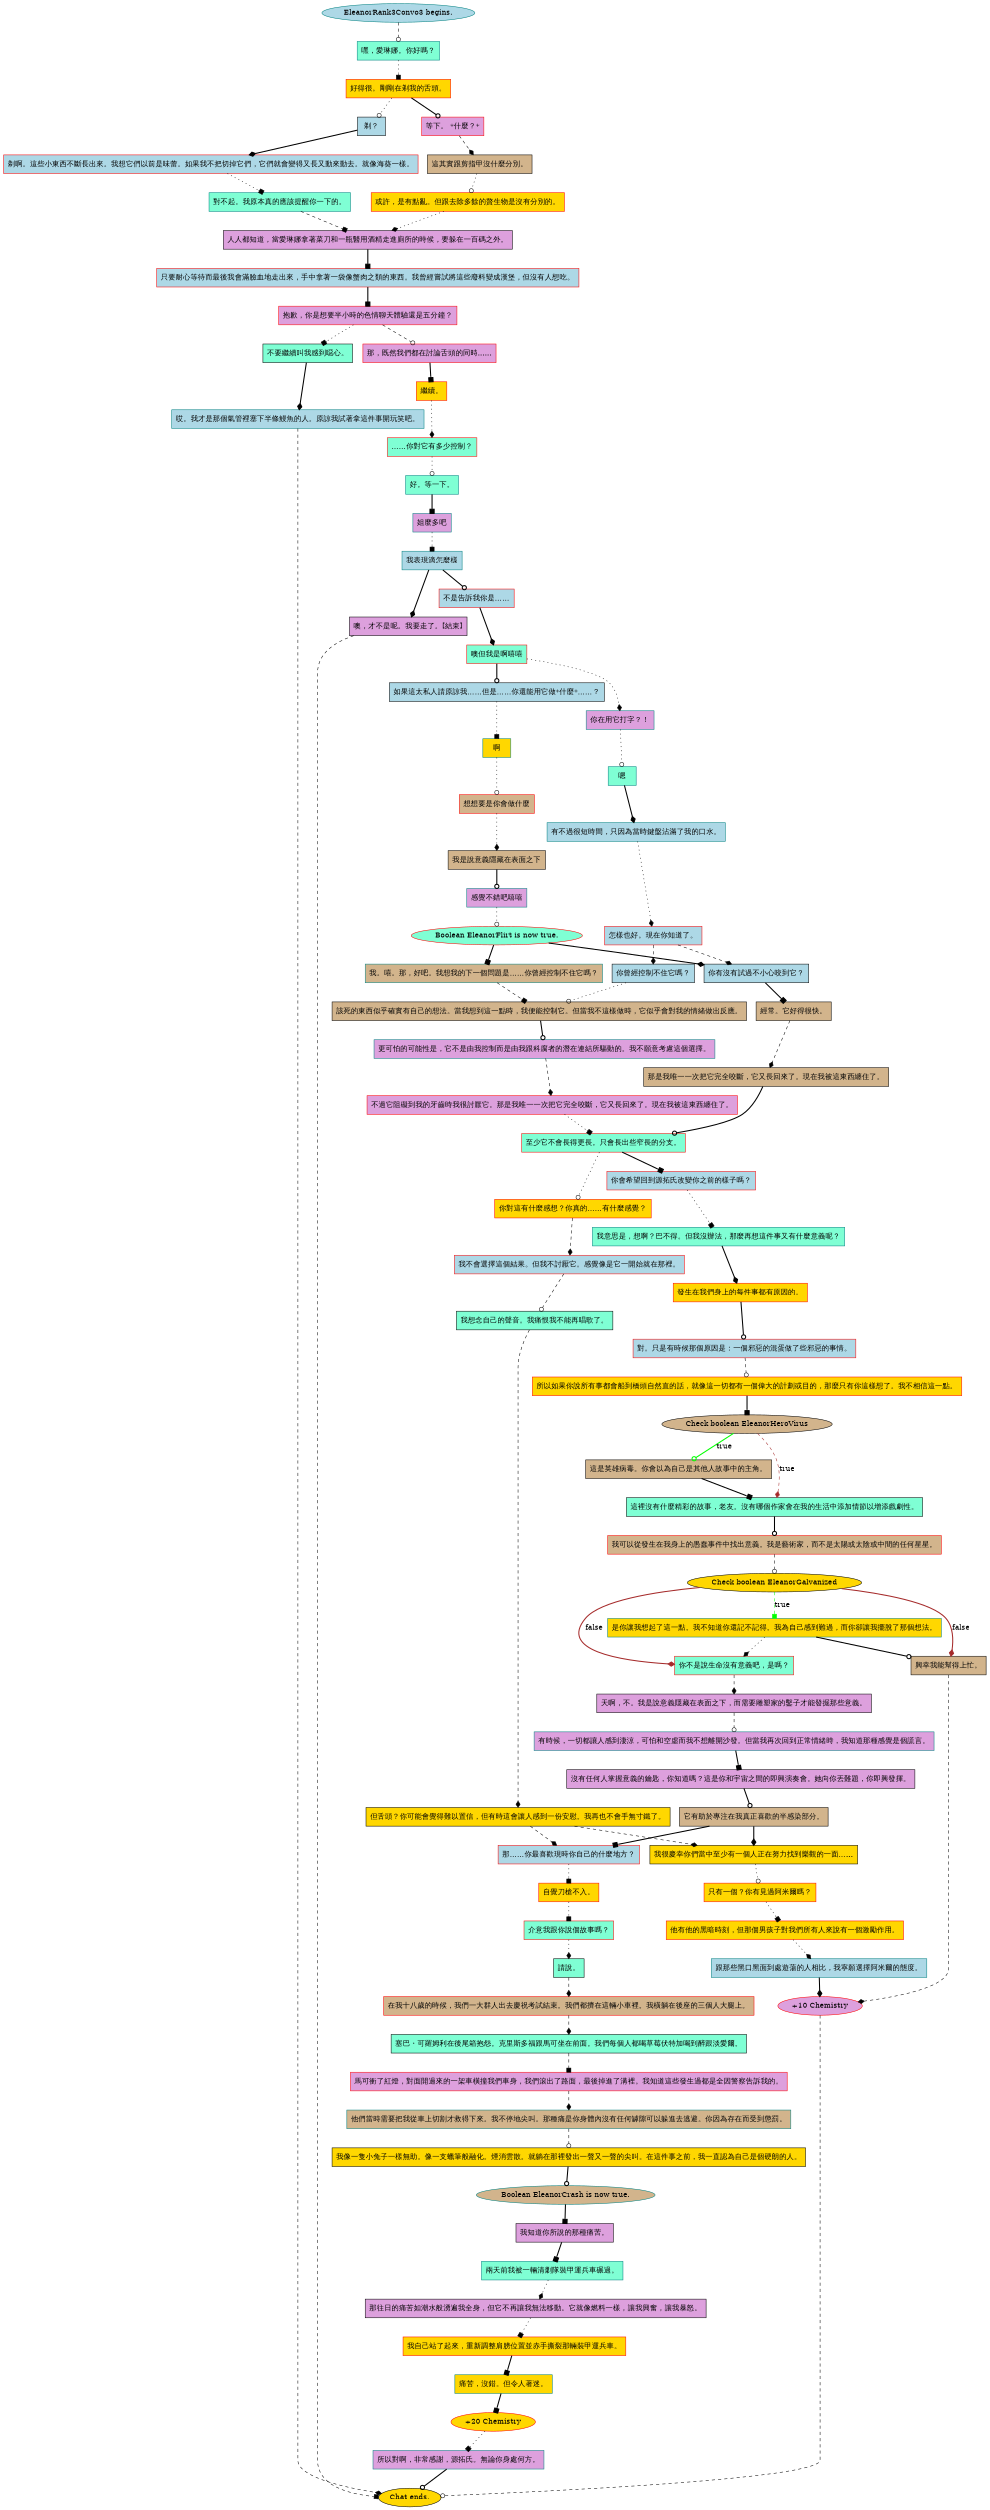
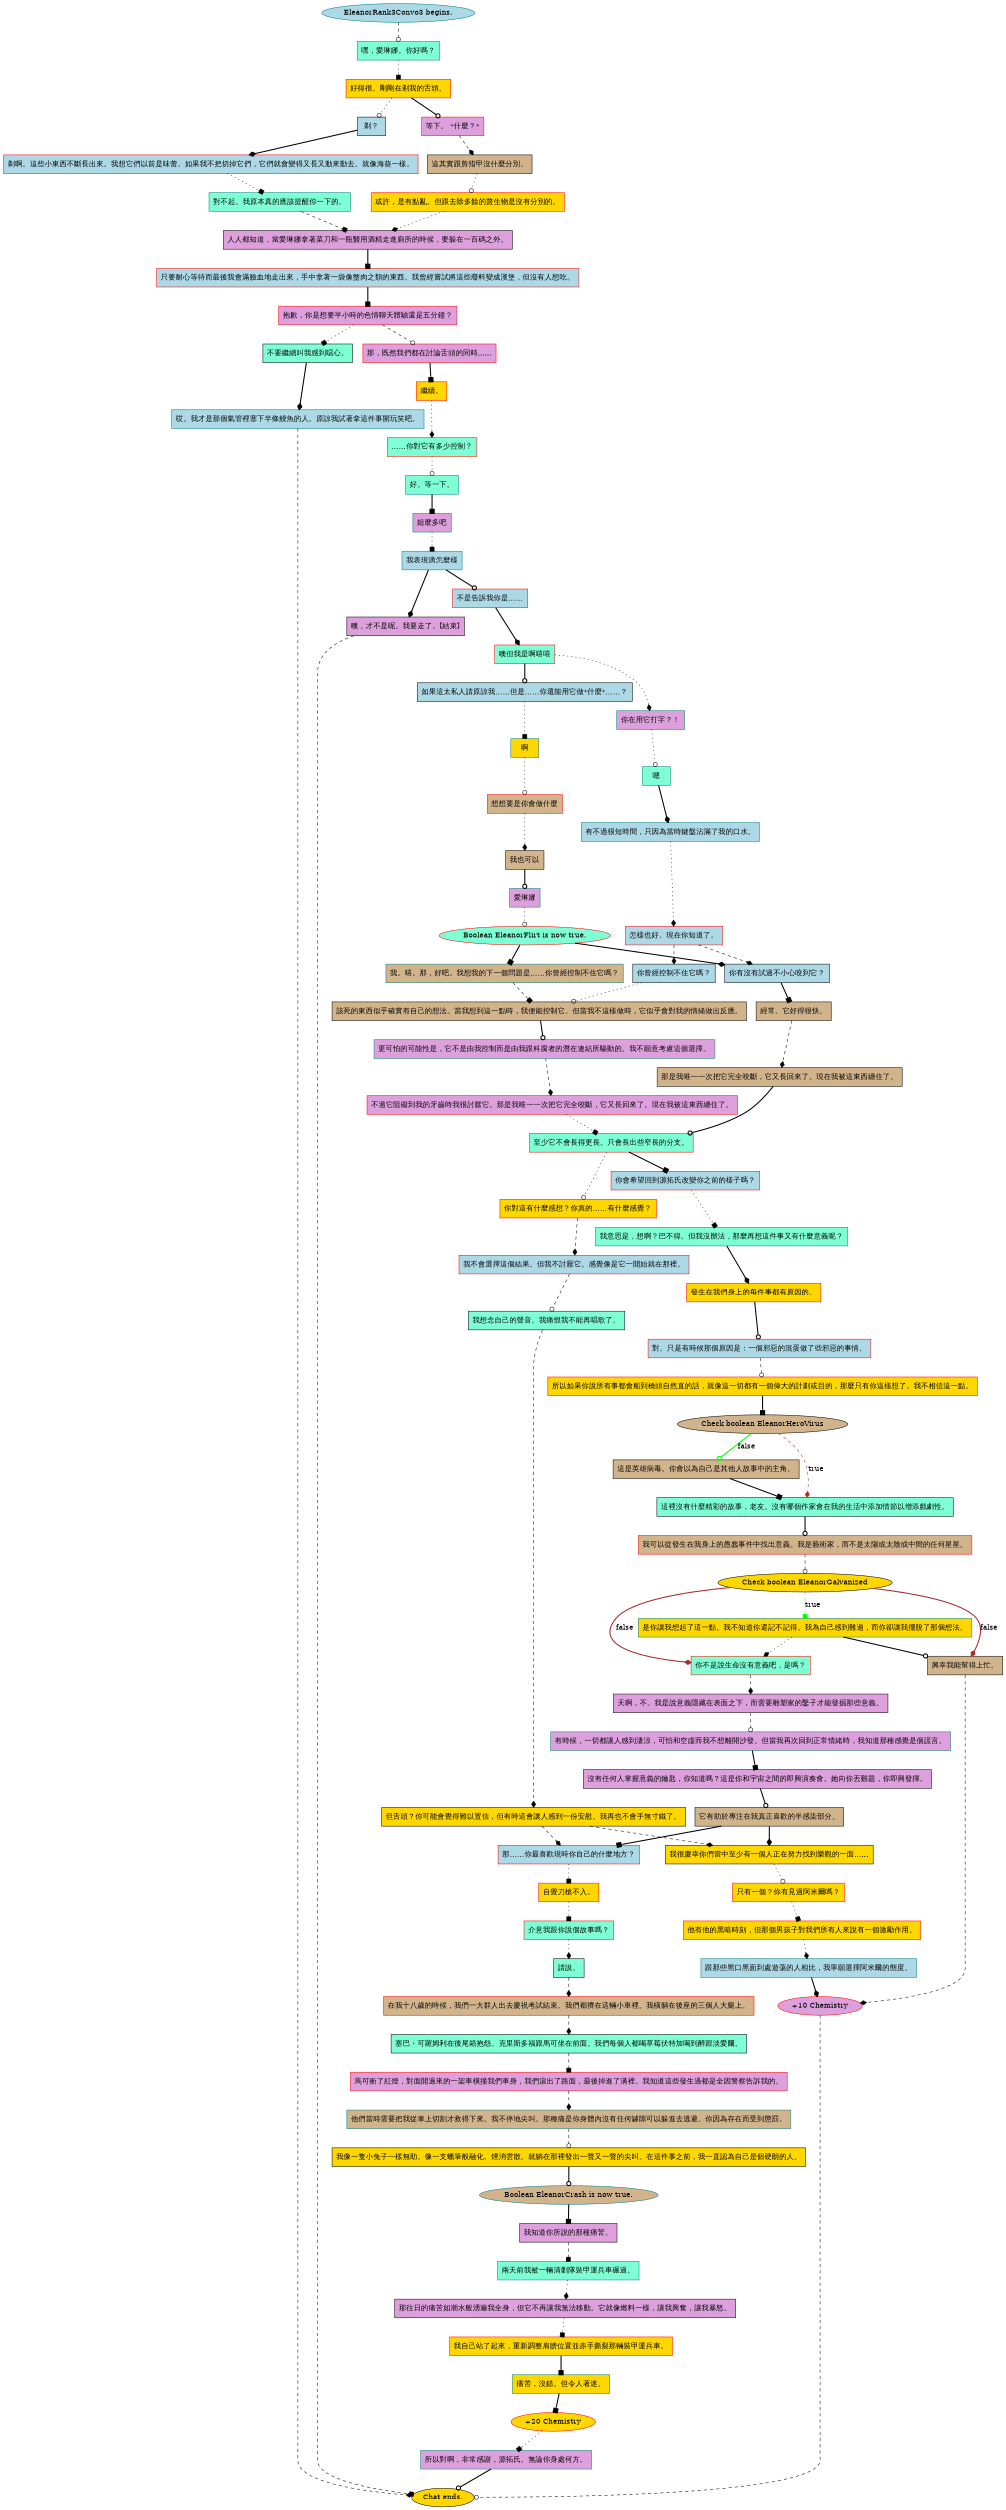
(497, 860) -> (525, 860)
(497, 898) -> (525, 898)
(725, 1447) -> (747, 1447)
(559, 2249) -> (568, 2249)
